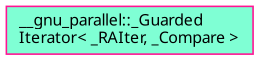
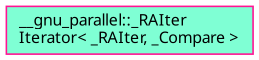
(130, 30) -> (130, 30)
